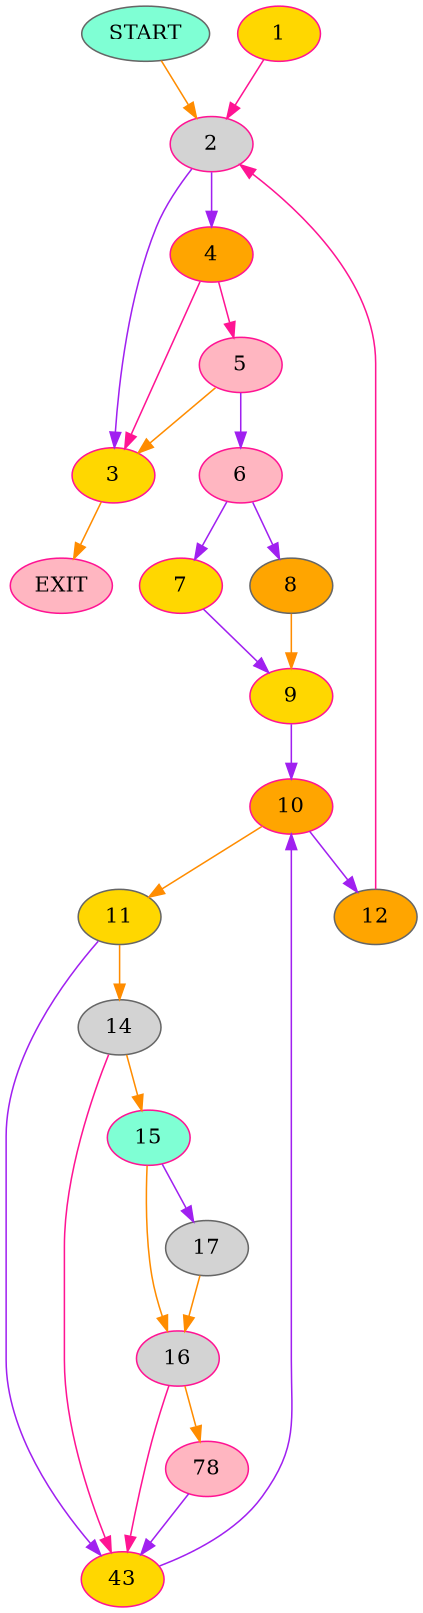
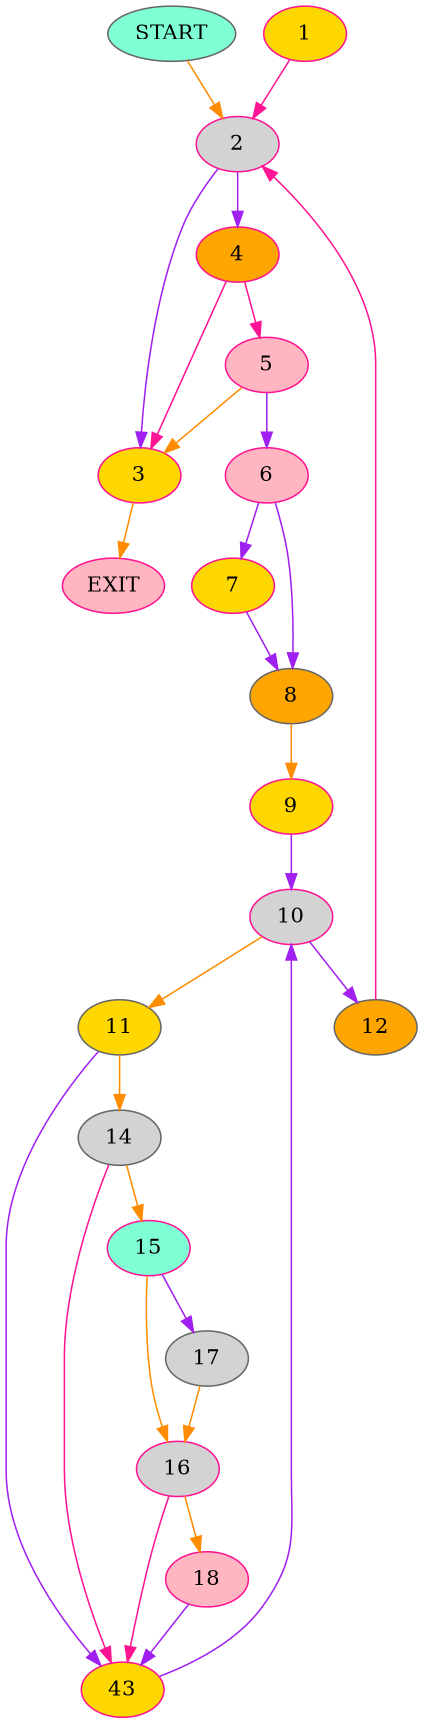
(230, 635) -> (258, 634)
(291, 807) -> (291, 917)
(207, 1469) -> (207, 1579)
